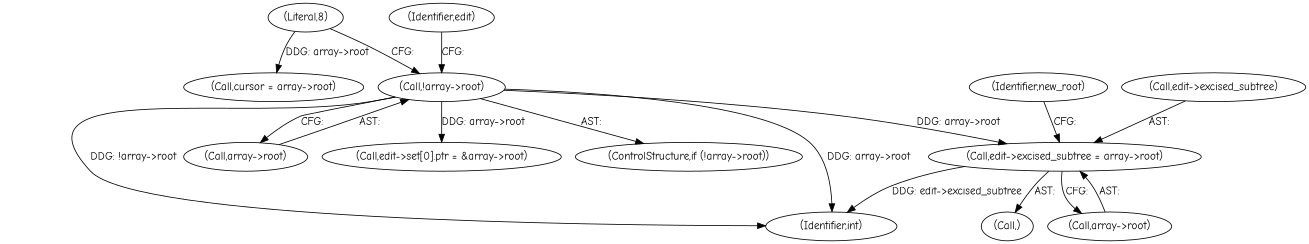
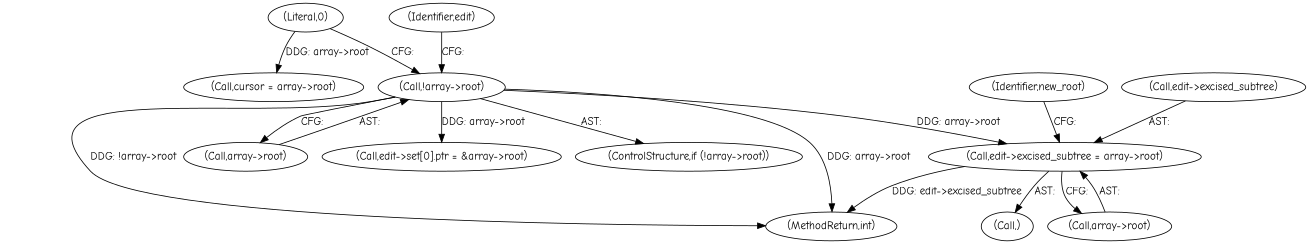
(306, 18) -> (306, 18)
(831, 226) -> (831, 226)
